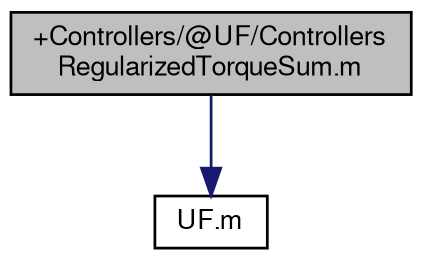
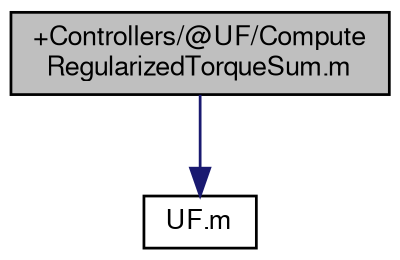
(211, 53) -> (200, 53)
